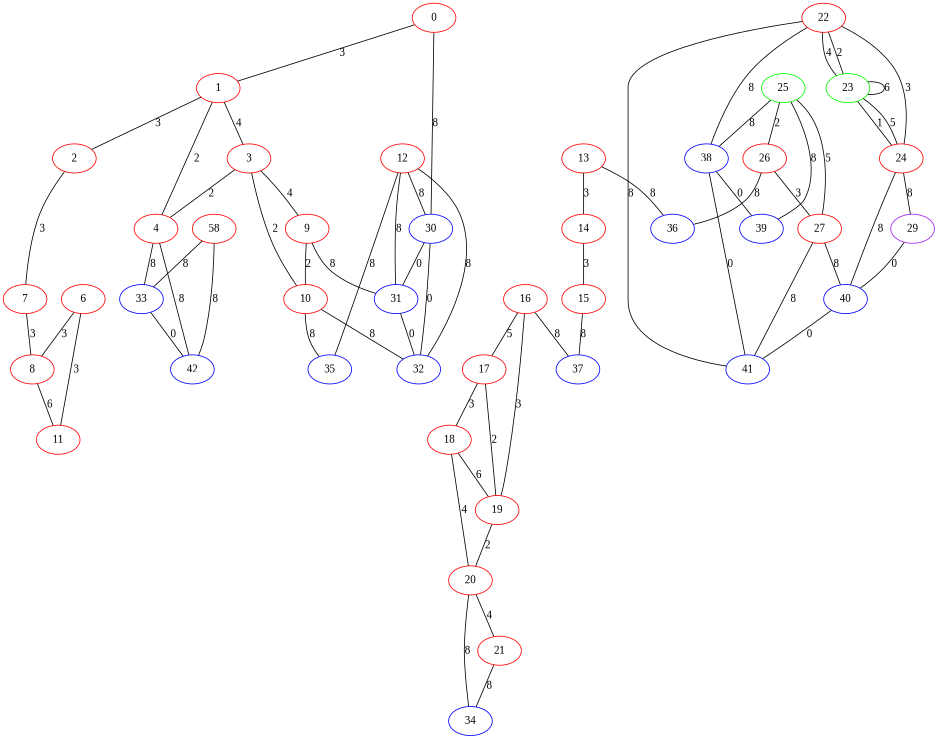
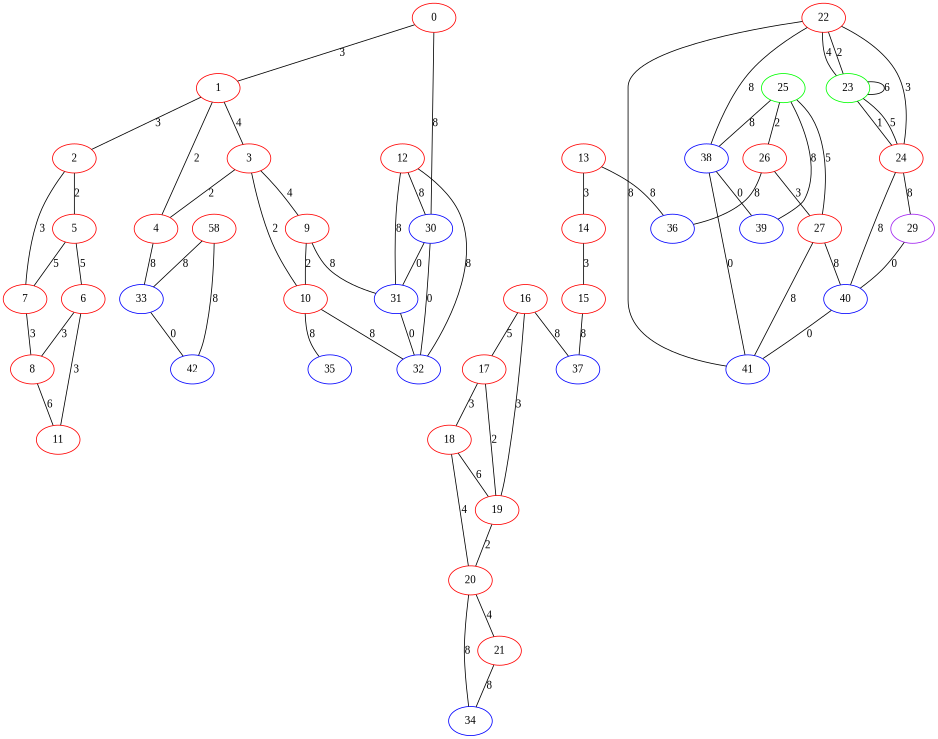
none -> (74, 229)
(367, 264) -> none
(174, 299) -> none
